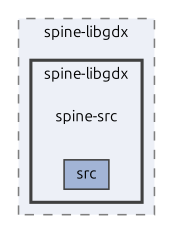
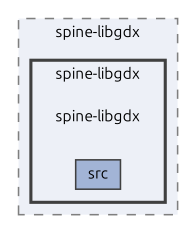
(86, 117) -> (98, 117)
